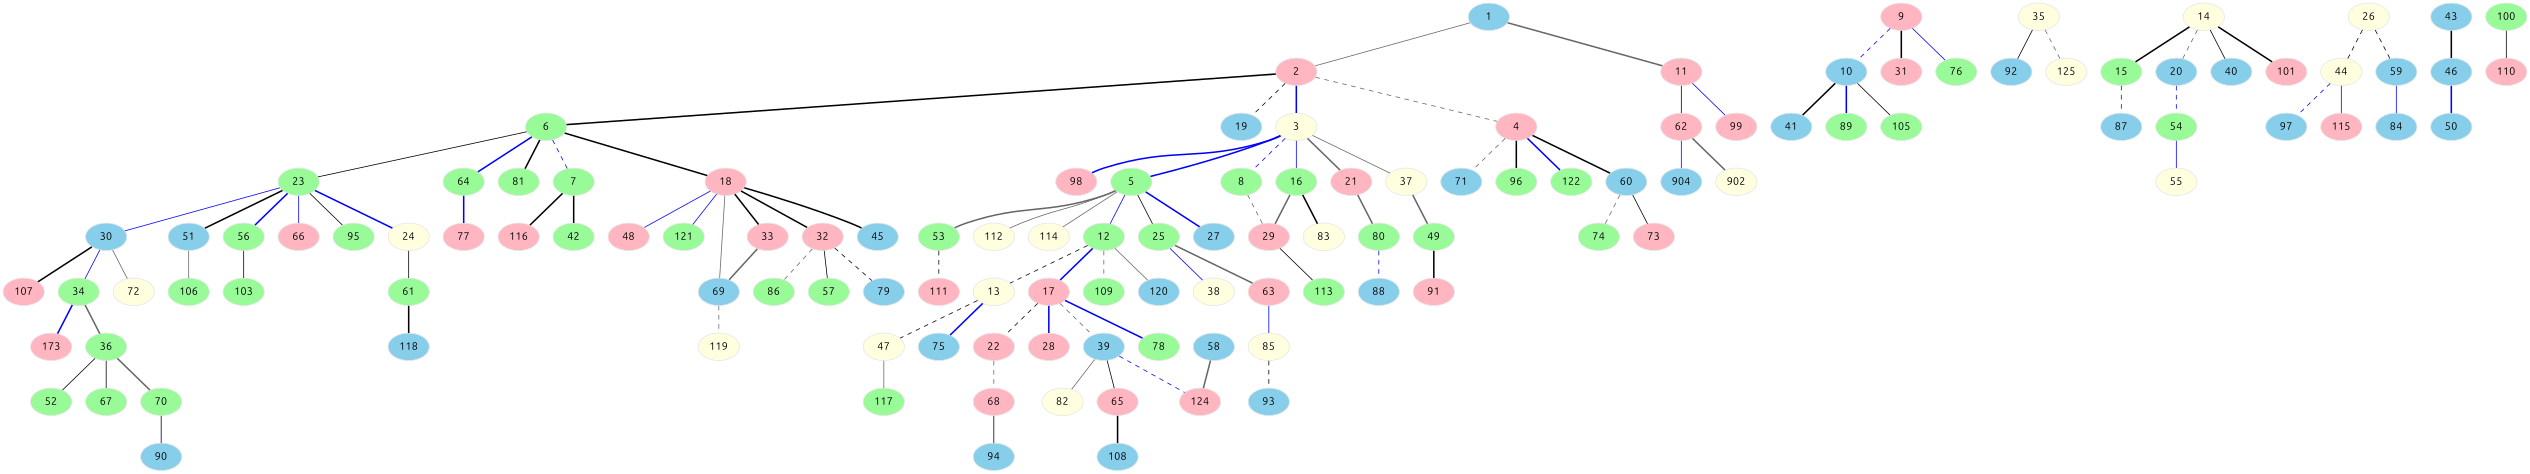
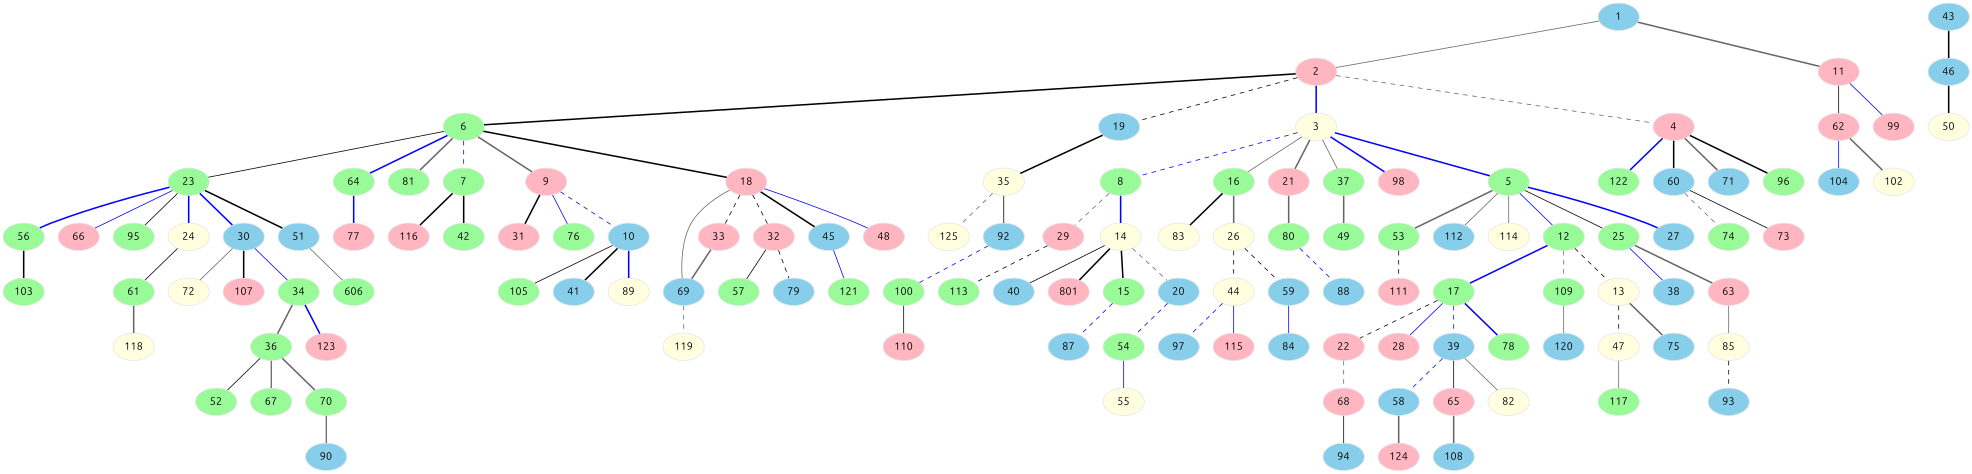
(2286, 72) -> (1069, 292)
(2451, 99) -> (1949, 99)
(1846, 127) -> (629, 292)
(2451, 127) -> (1949, 127)
none -> (505, 154)
(532, 154) -> (436, 154)
none -> (1061, 154)
(1296, 154) -> (1275, 154)
(1489, 154) -> (1701, 154)
(1406, 182) -> (1344, 182)
(1681, 182) -> (1839, 182)
(1736, 182) -> (1894, 182)
(202, 209) -> (216, 209)
(705, 209) -> (839, 264)
(747, 209) -> (733, 209)
(774, 209) -> (760, 209)
none -> (1121, 209)
(1283, 209) -> (1234, 209)
(994, 237) -> (1454, 237)
(244, 264) -> (24, 264)
none -> (954, 264)
(1131, 264) -> (1564, 319)
(1296, 264) -> (1011, 264)
(189, 292) -> (354, 292)
(774, 292) -> none
(1049, 292) -> (1454, 292)
(1214, 292) -> (1674, 292)
(1434, 292) -> none
(409, 319) -> (134, 319)
(966, 319) -> (1646, 319)
(1049, 319) -> (1426, 319)
(1076, 319) -> (1454, 319)
(1269, 319) -> (1729, 319)
(51, 347) -> (326, 347)
(409, 347) -> (134, 347)
(1152, 374) -> (1426, 374)
(1118, 429) -> (1454, 429)
